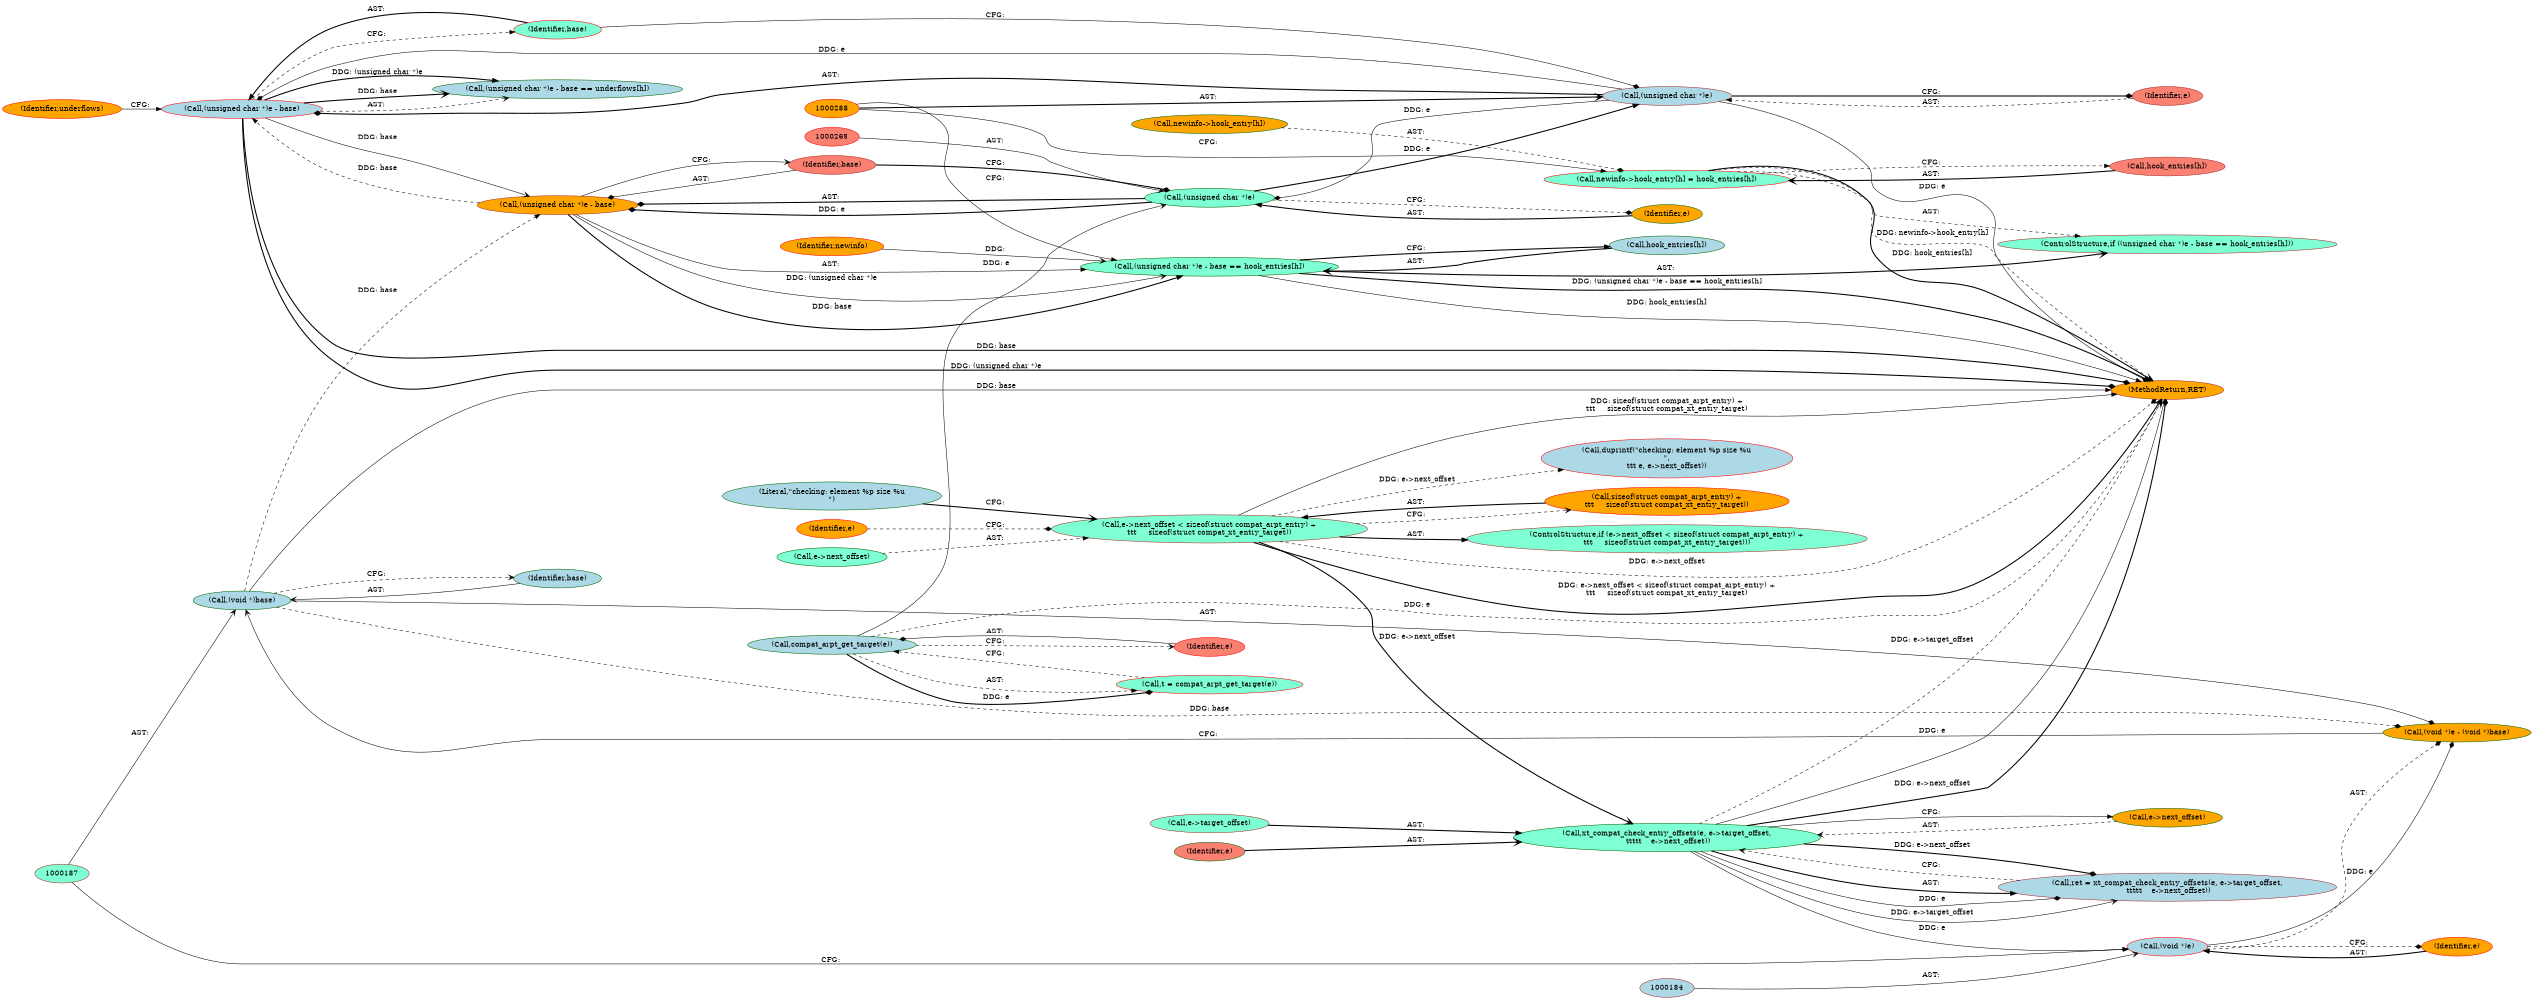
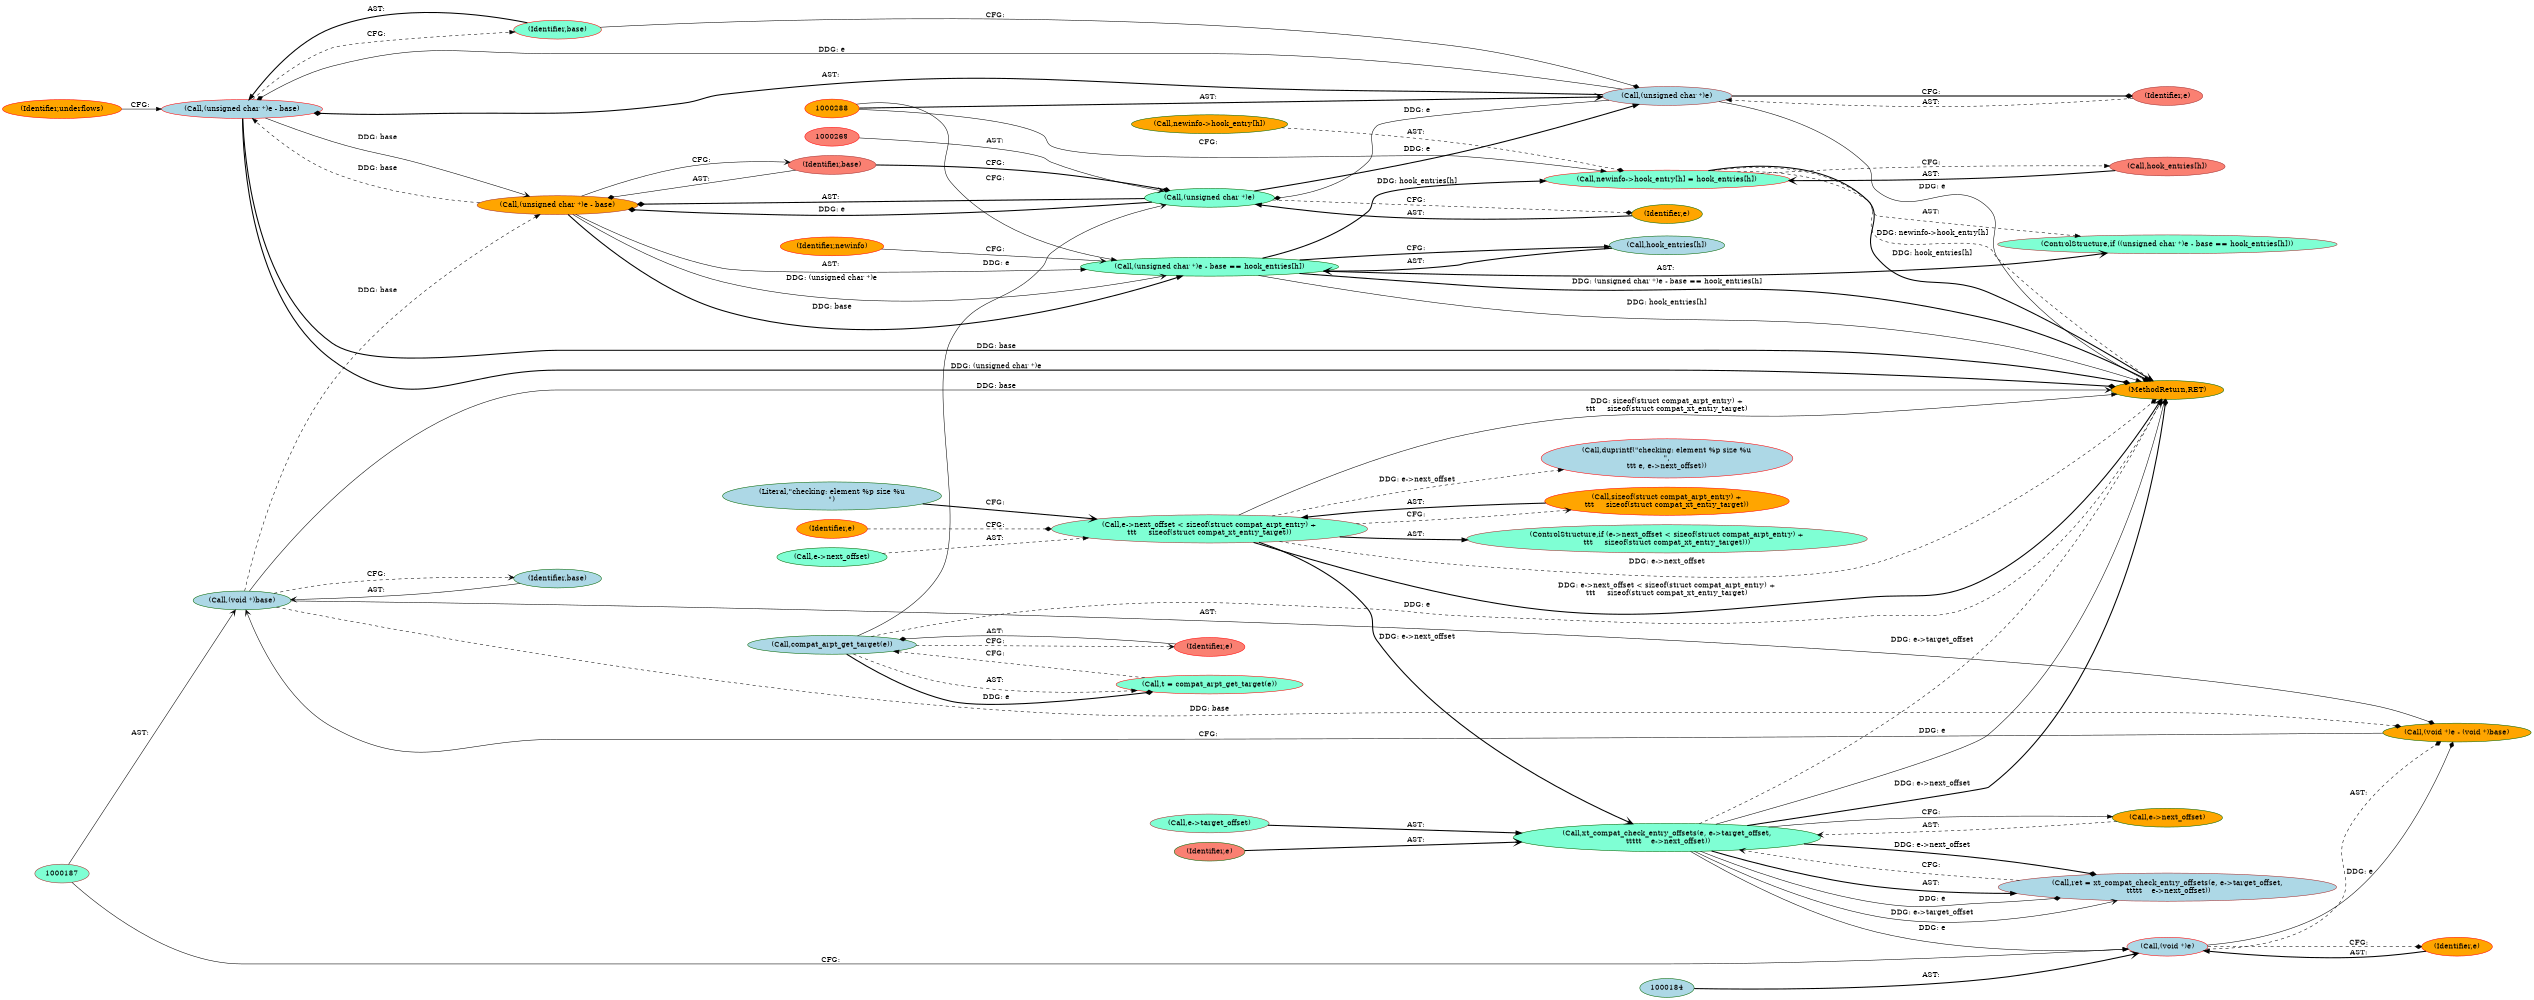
(558, 89) -> none
none -> (1391, 191)
(996, 249) -> (996, 249)
(1142, 390) -> (1142, 390)
(2167, 390) -> (2167, 390)
(1560, 620) -> (1560, 620)
(1915, 985) -> (1915, 985)
(1667, 988) -> (1667, 988)
